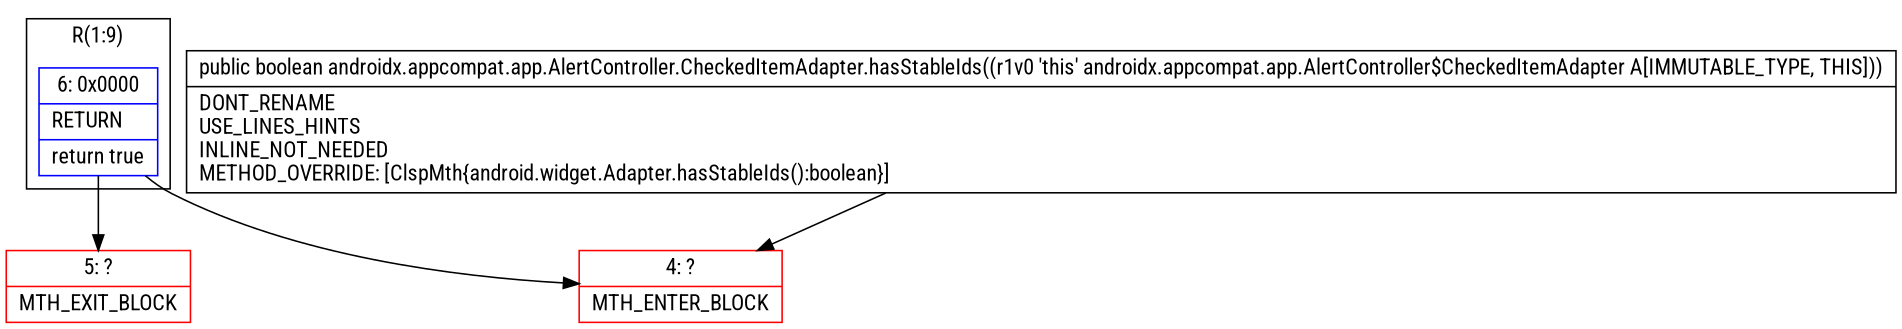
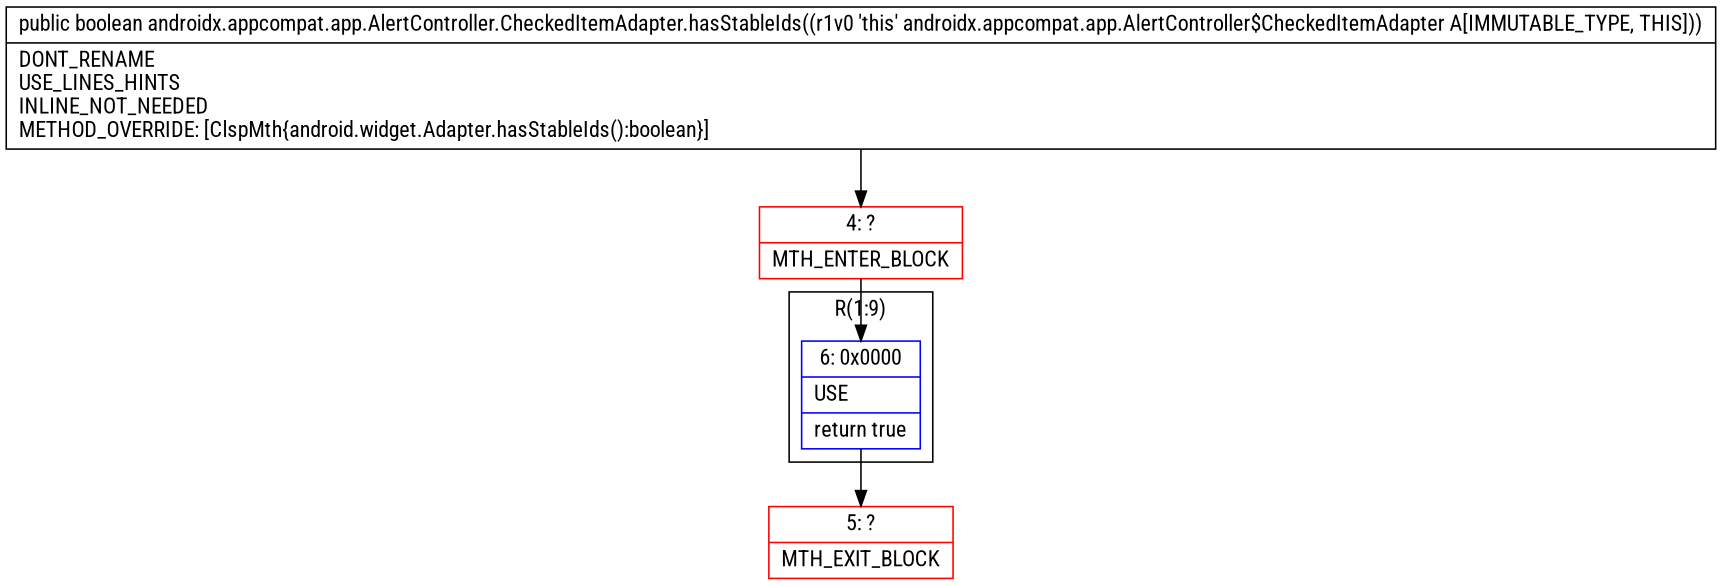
(87, 121) -> (831, 394)
(347, 254) -> (861, 302)
